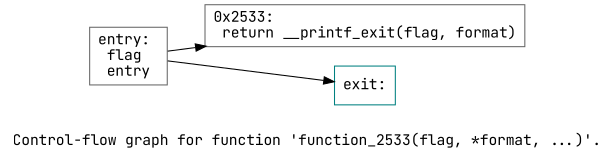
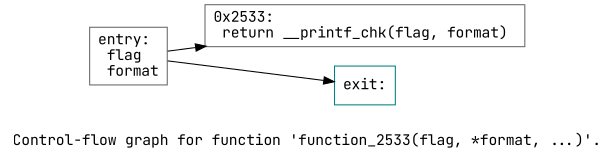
(365, 33) -> (361, 33)
(124, 71) -> (128, 71)
